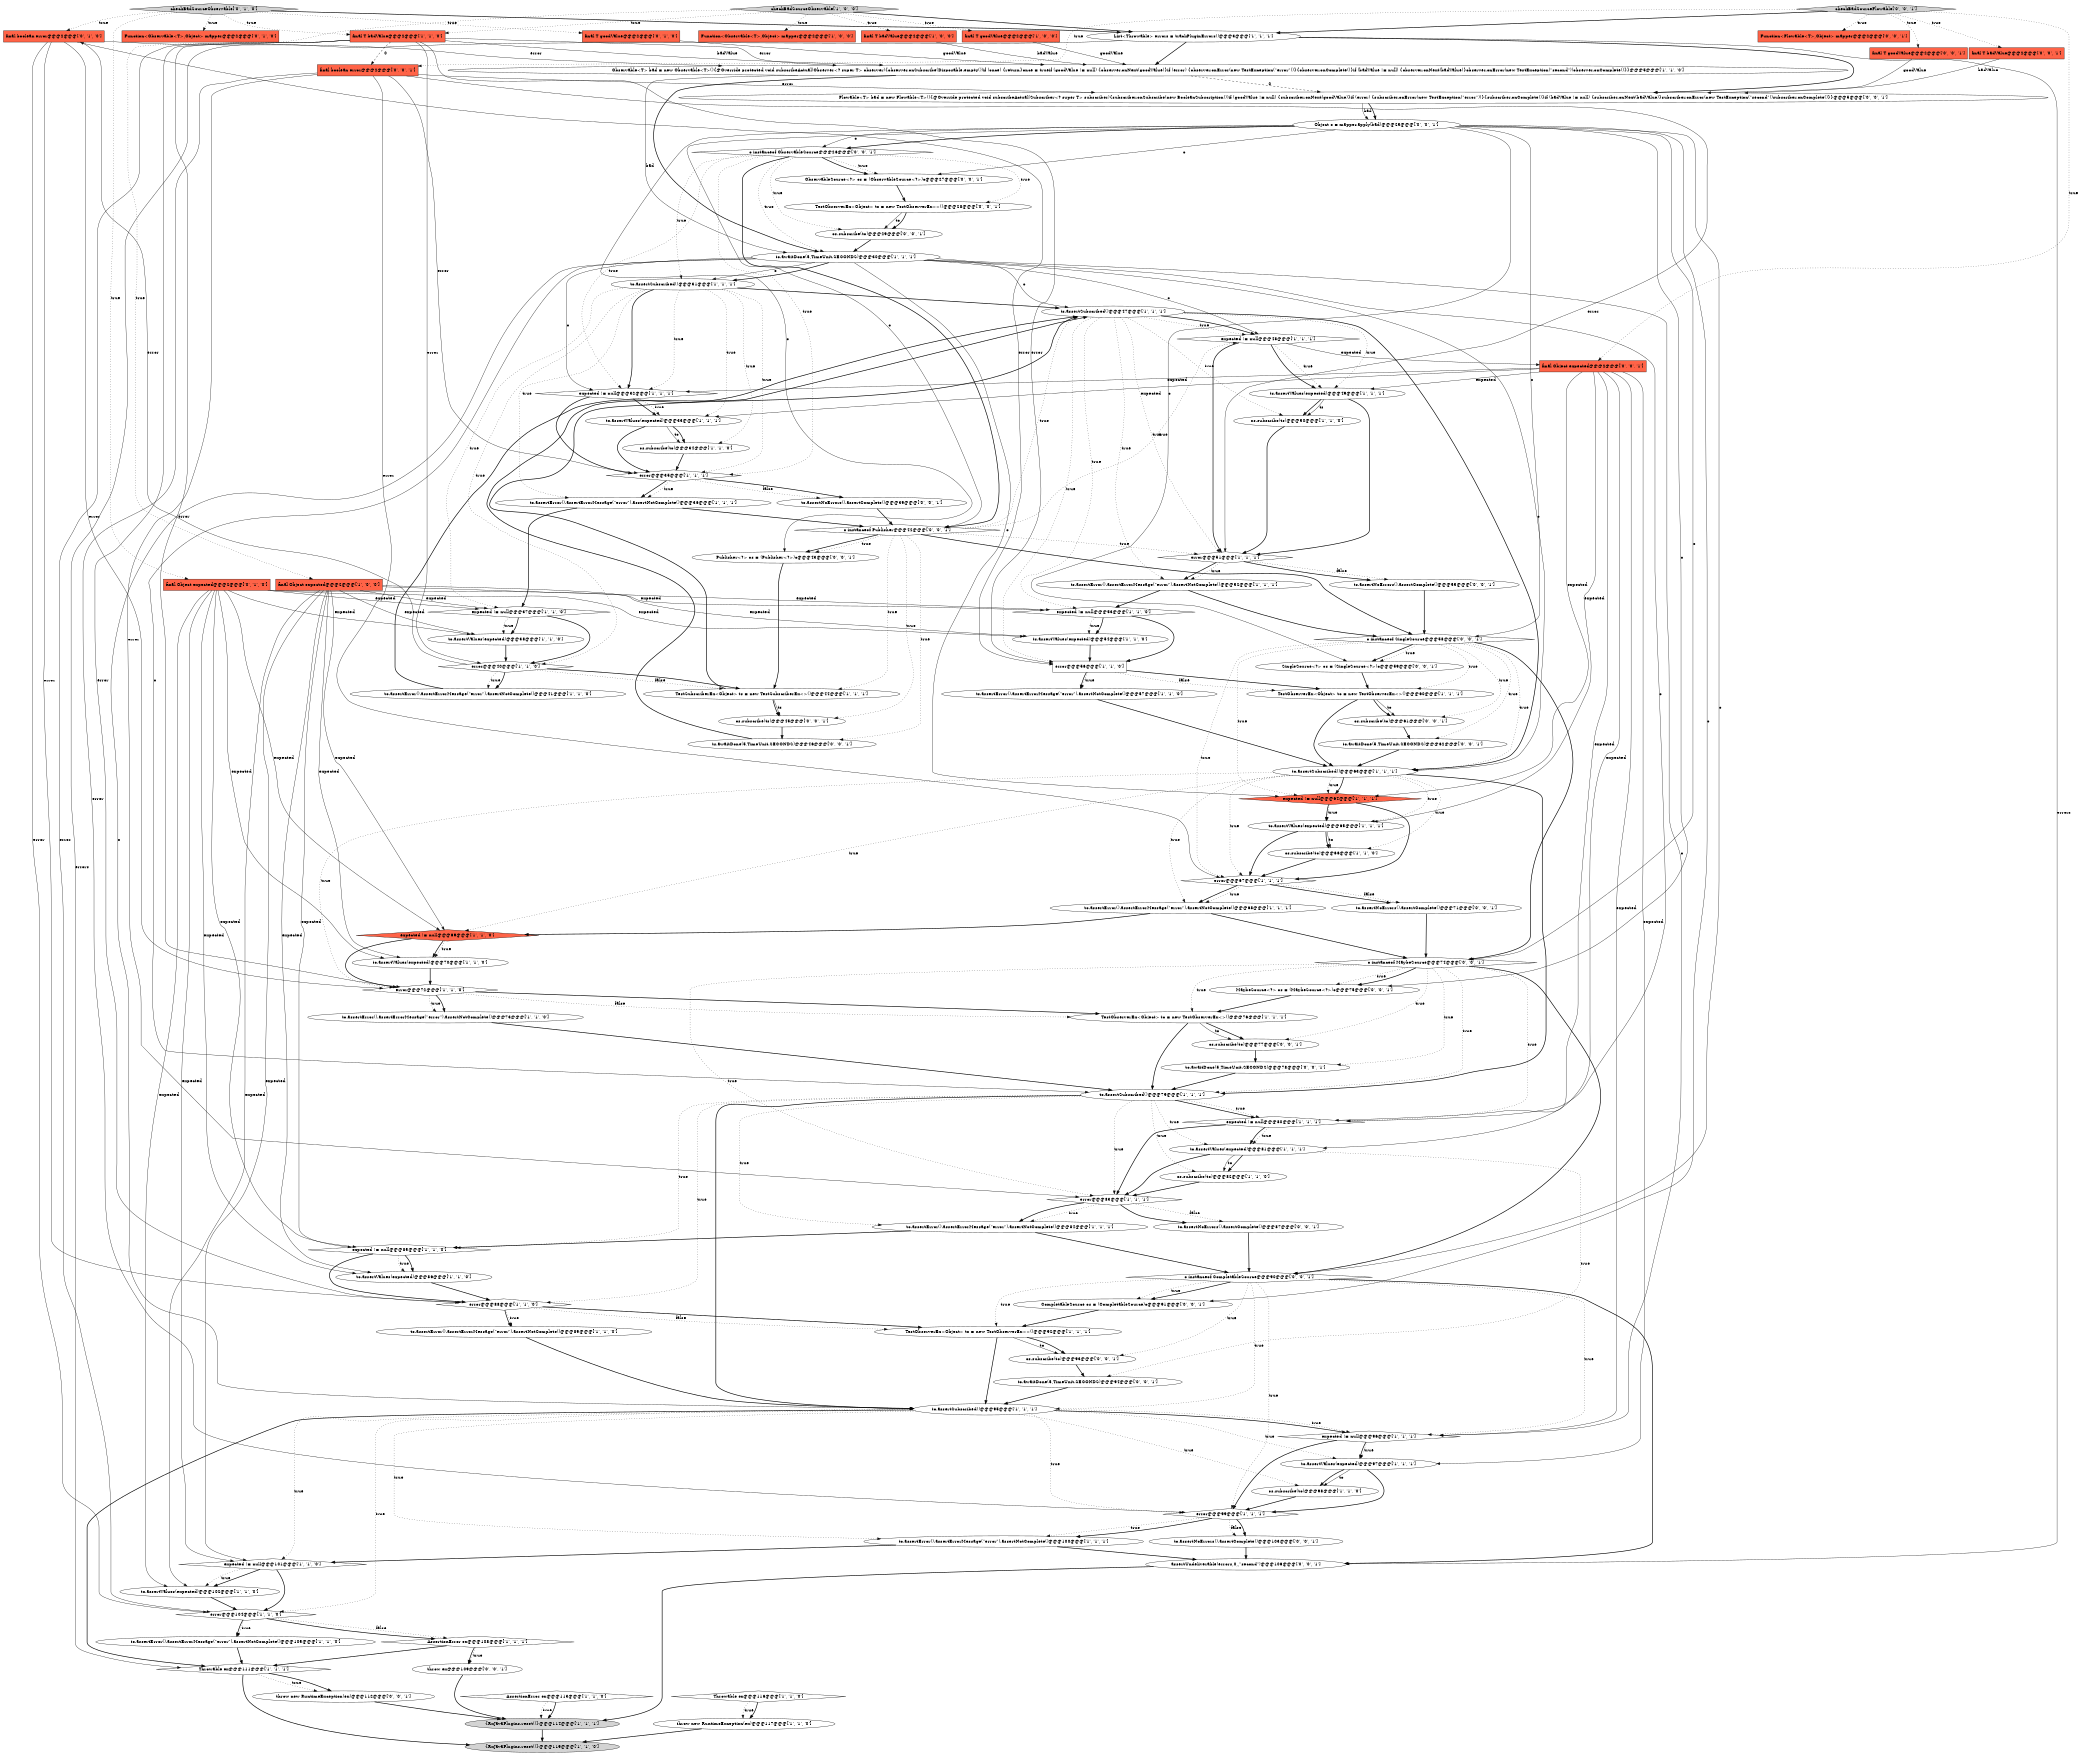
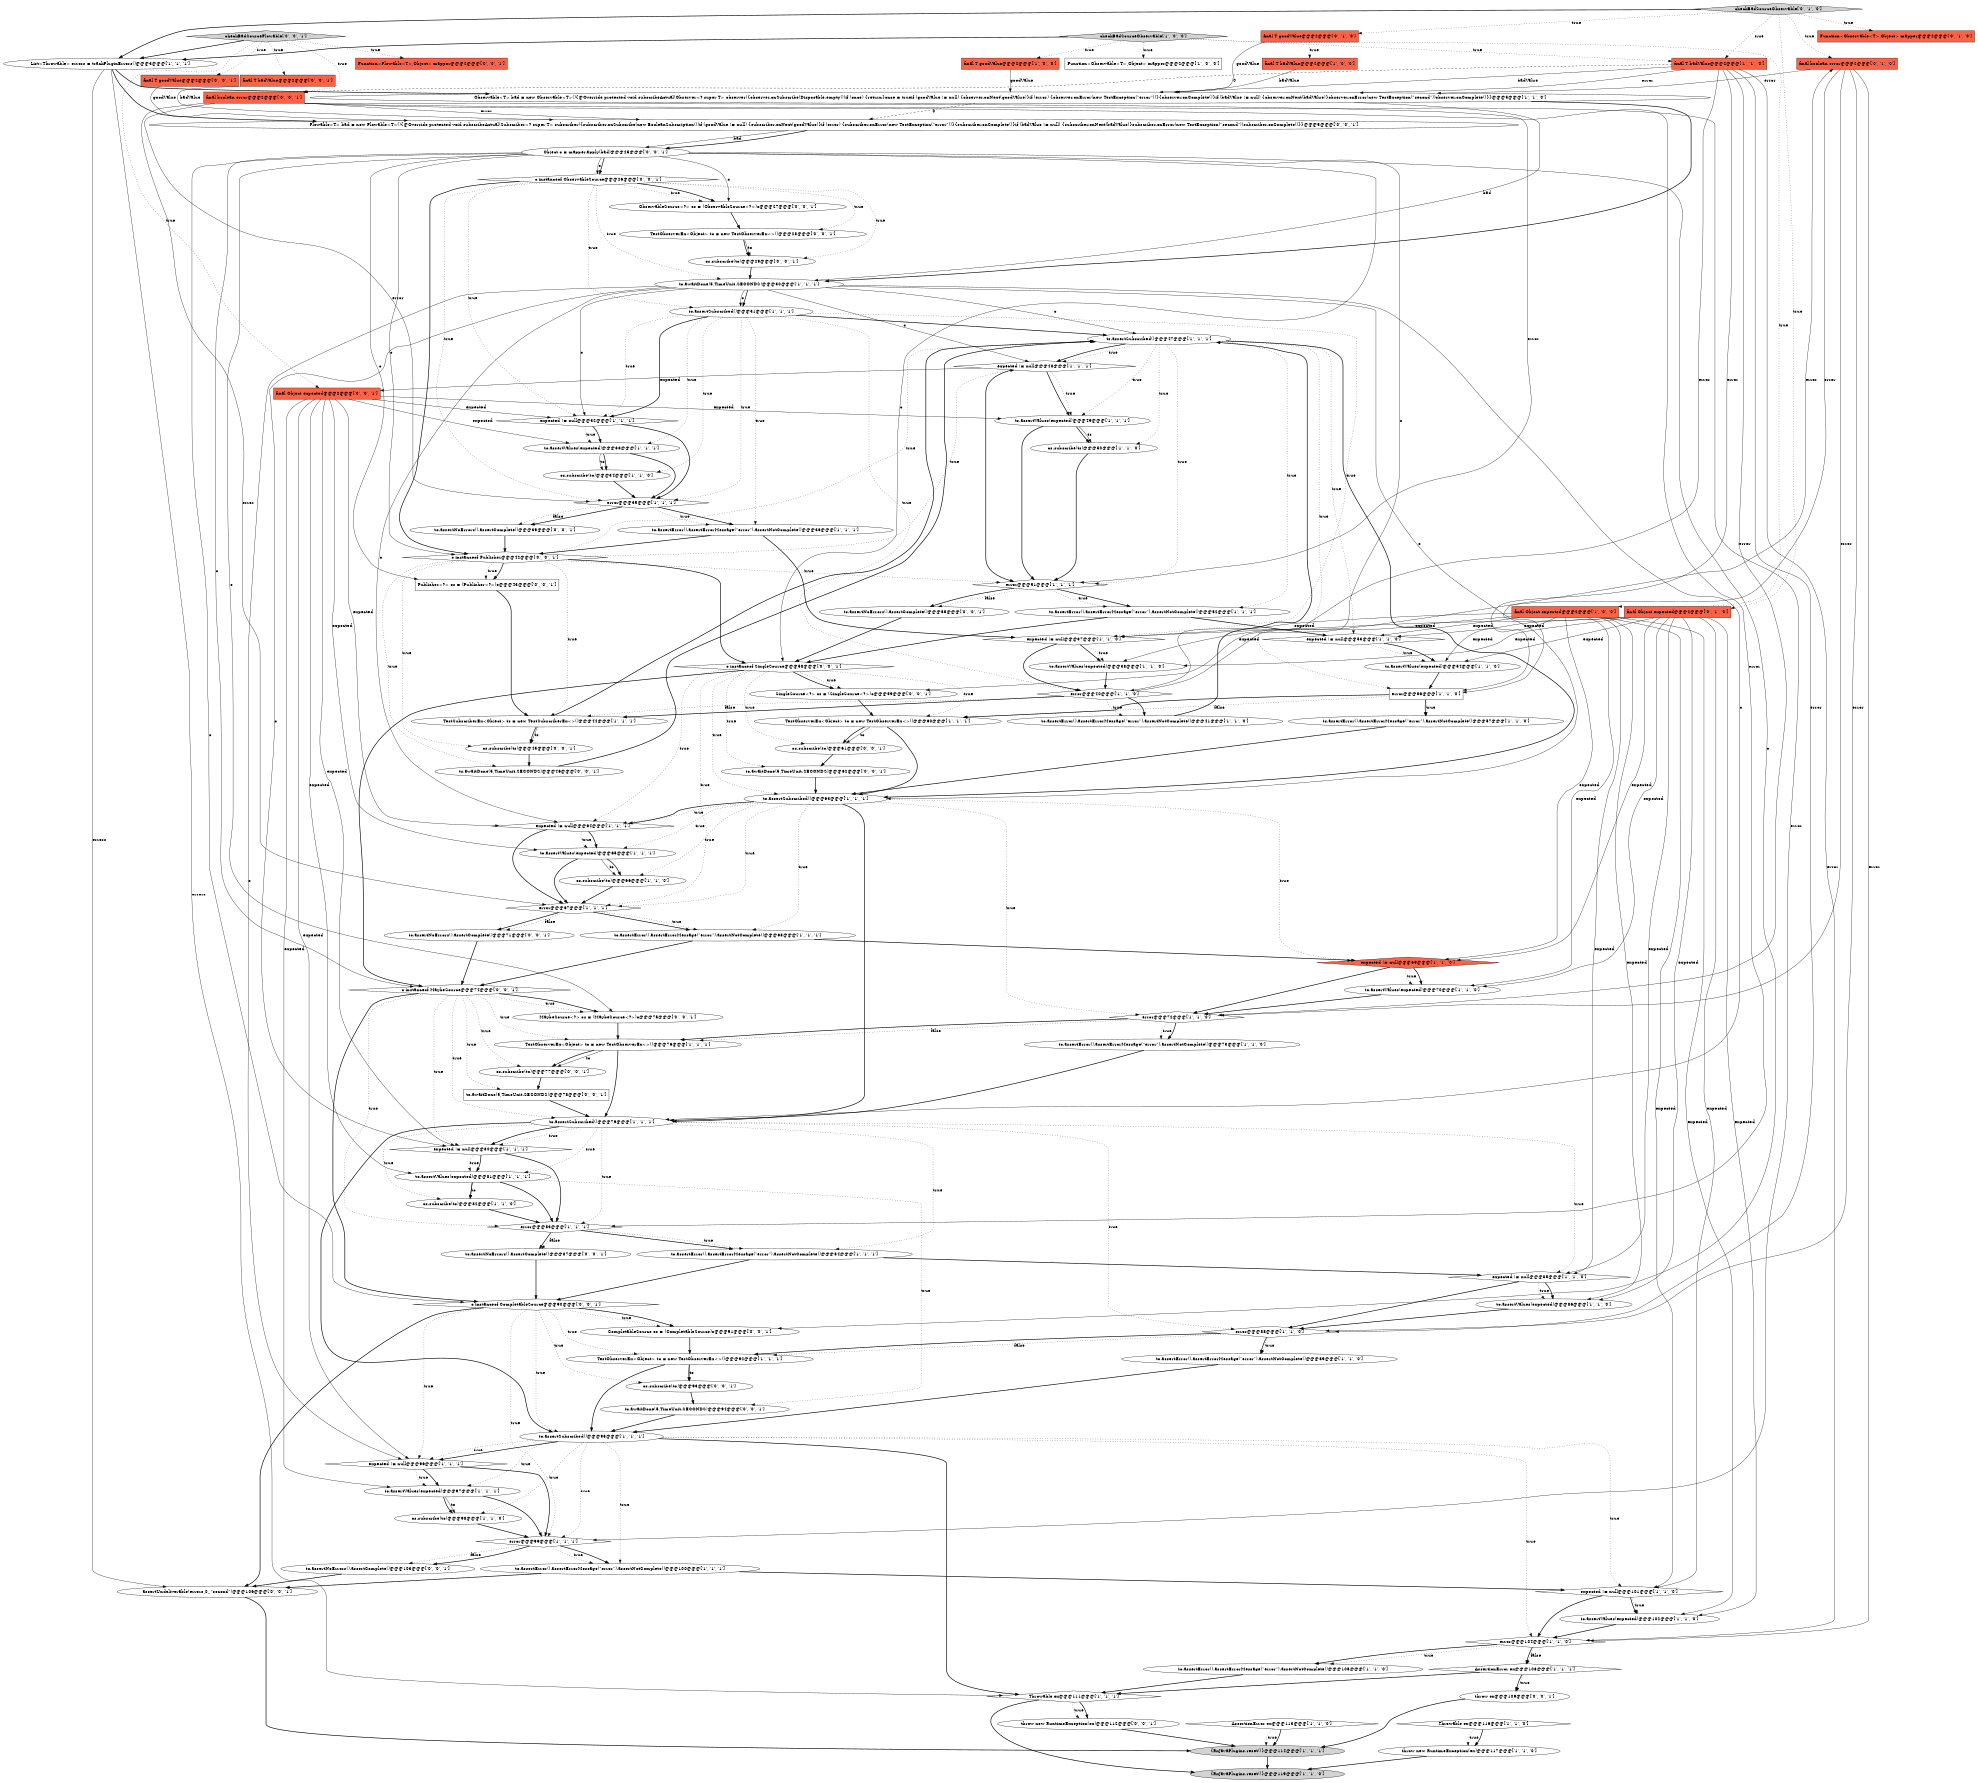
(858, 22) -> (1310, 48)
(777, 36) -> (1143, 64)
(786, 557) -> (487, 585)
(1174, 639) -> none
(1330, 799) -> (583, 826)
(124, 965) -> none
(1255, 1068) -> (536, 1095)
